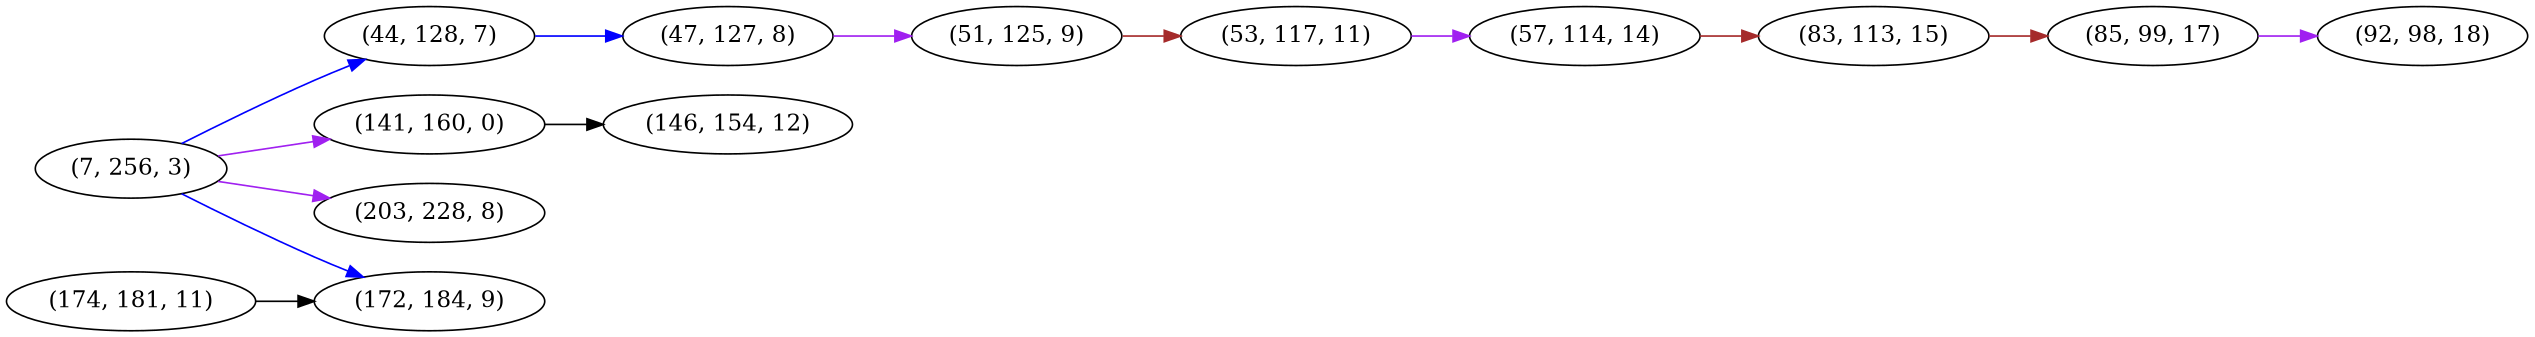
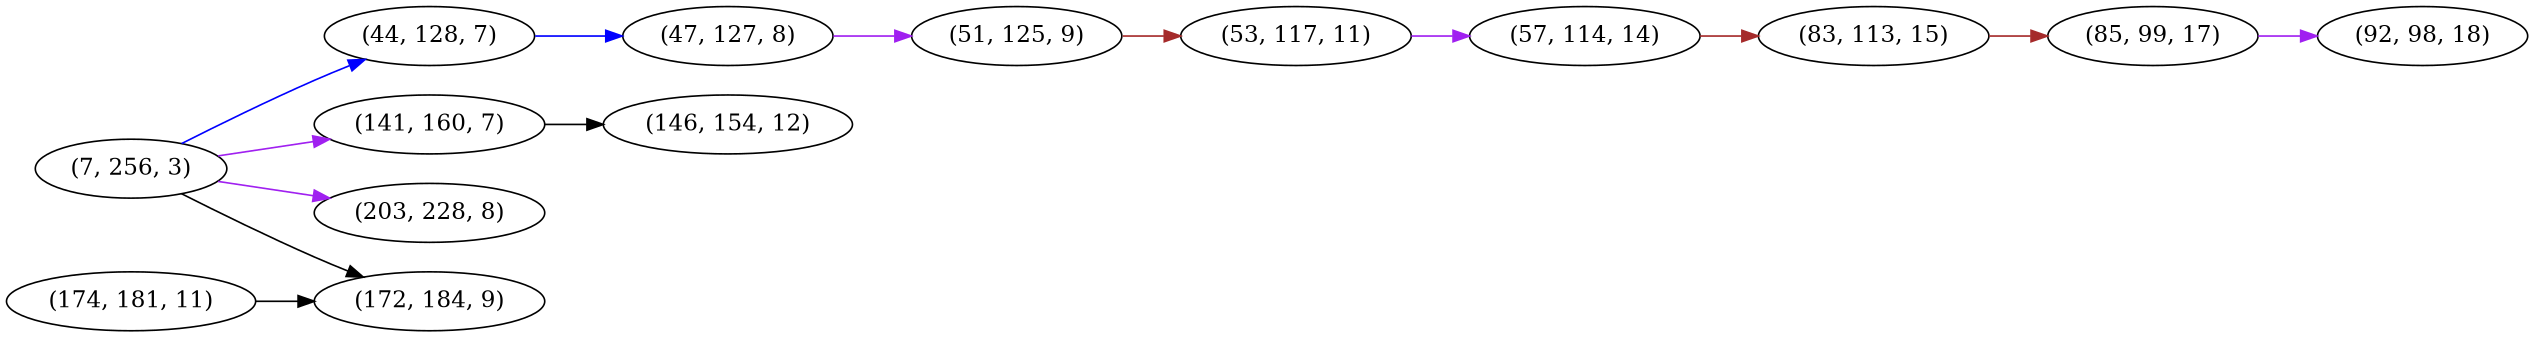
(429, 124) -> (429, 124)
(264, 234) -> (264, 234)
